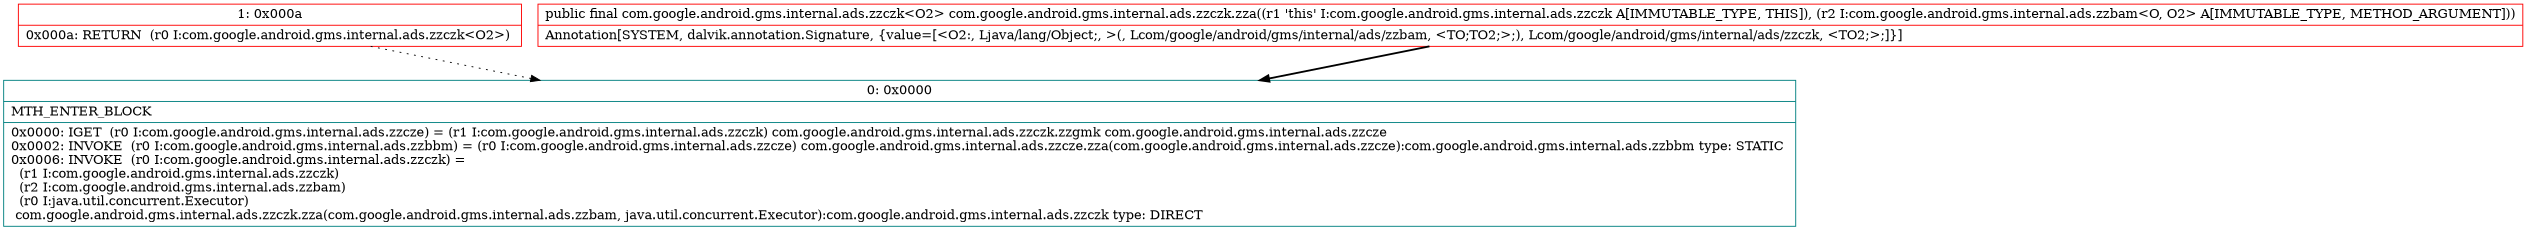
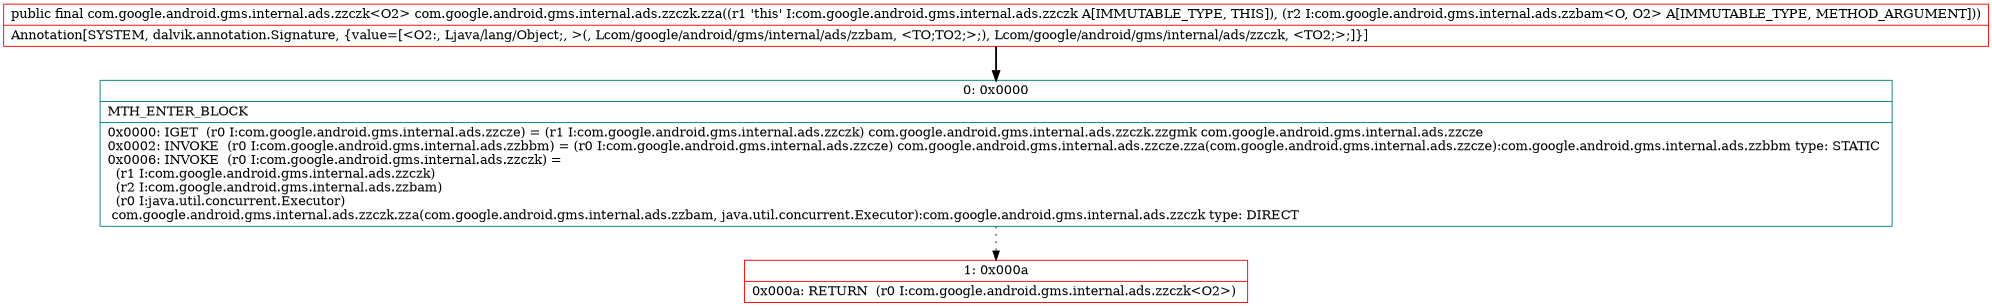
(451, 62) -> (996, 239)
